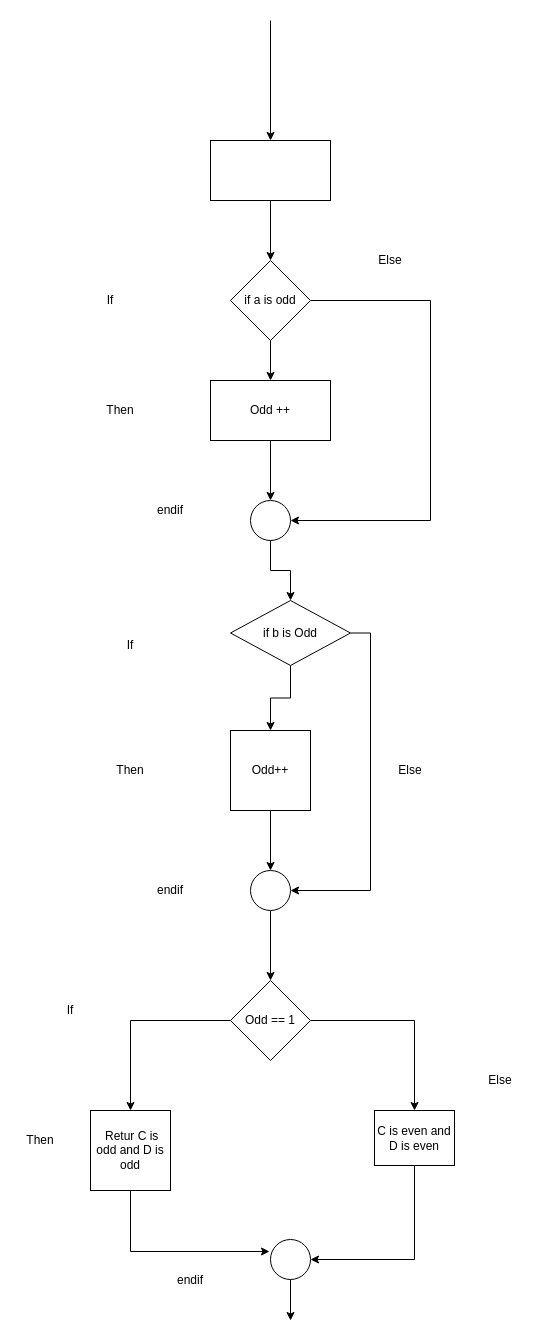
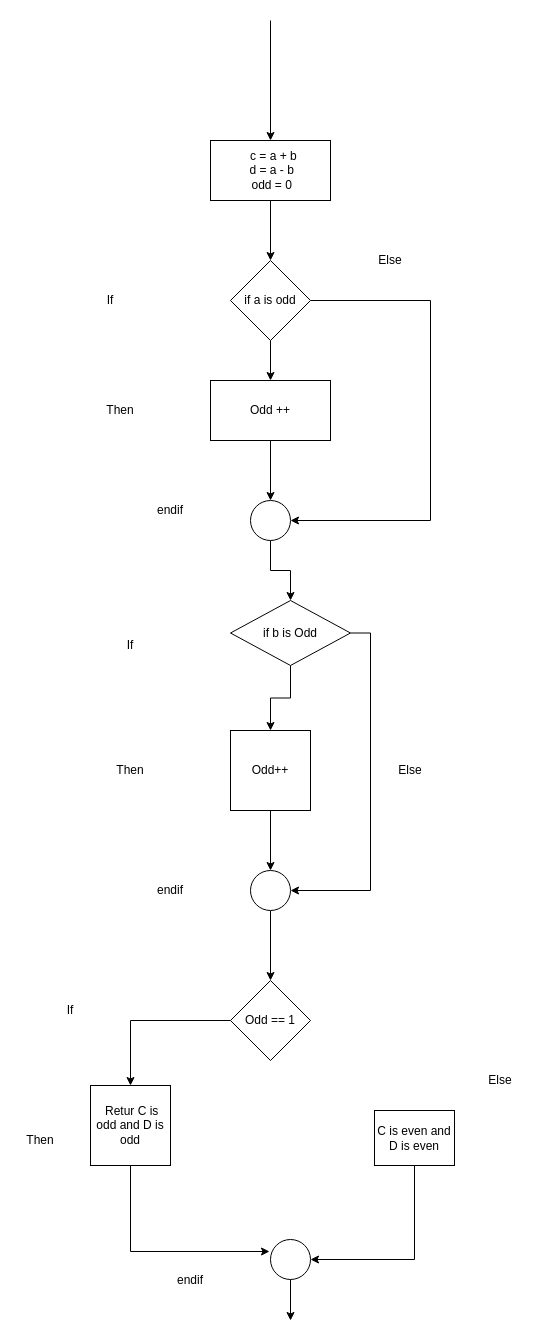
none -> (271, 171)
(404, 1021) -> none
(131, 1151) -> (131, 1126)
